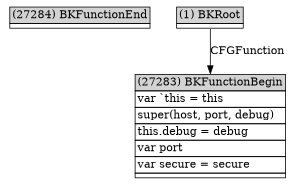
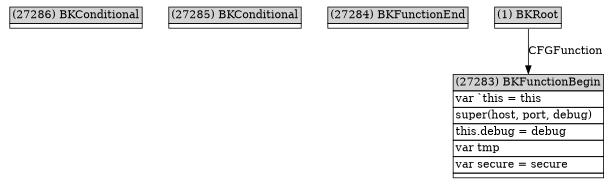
none -> (76, 17)
none -> (235, 17)
(160, 148) -> (478, 148)
